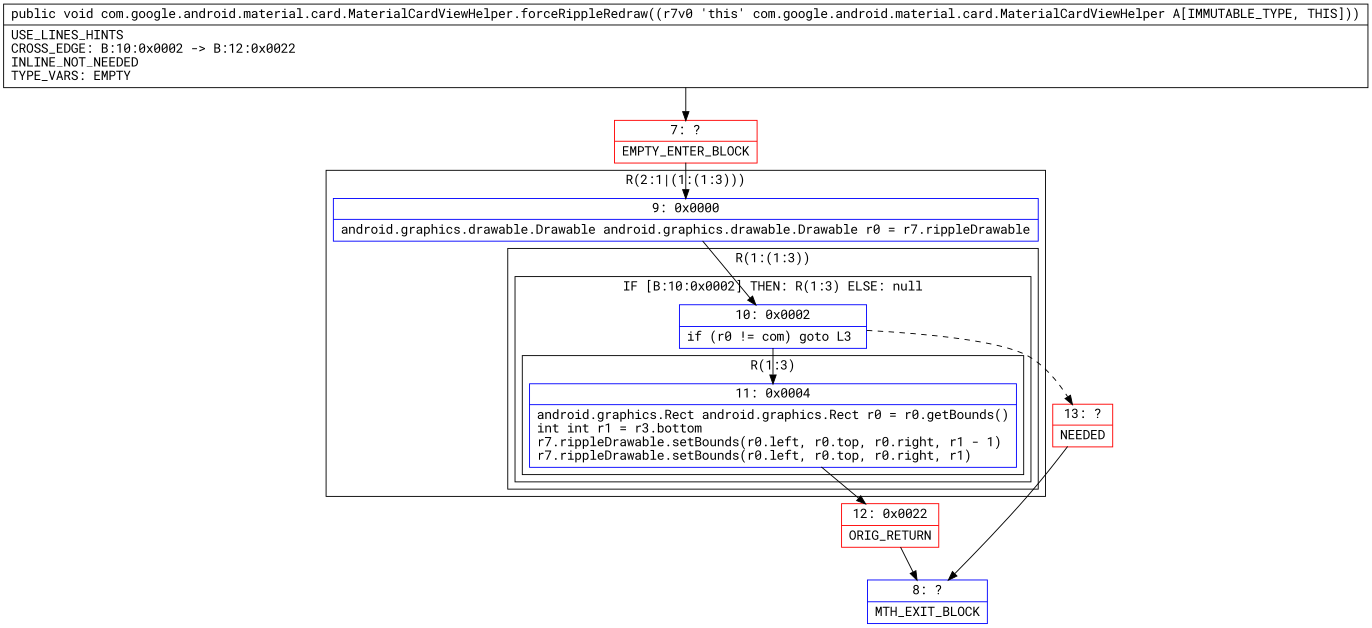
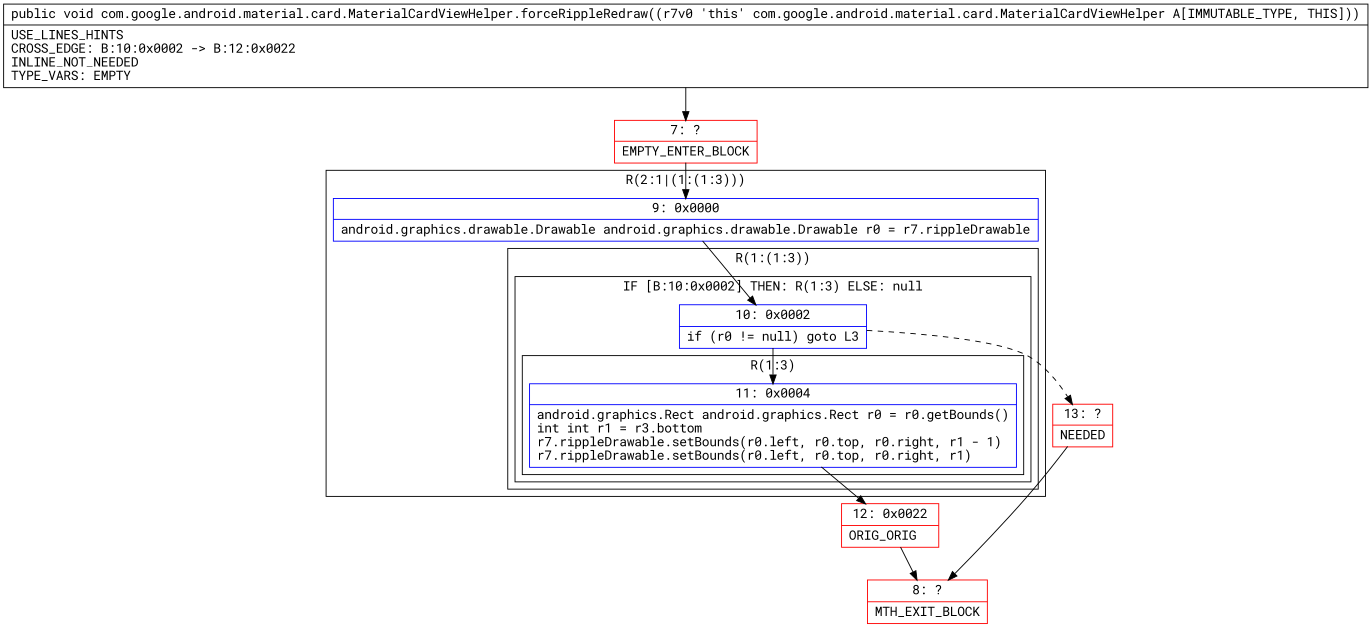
(769, 337) -> (773, 337)
(890, 536) -> (883, 536)
(927, 602) -> (927, 602)
